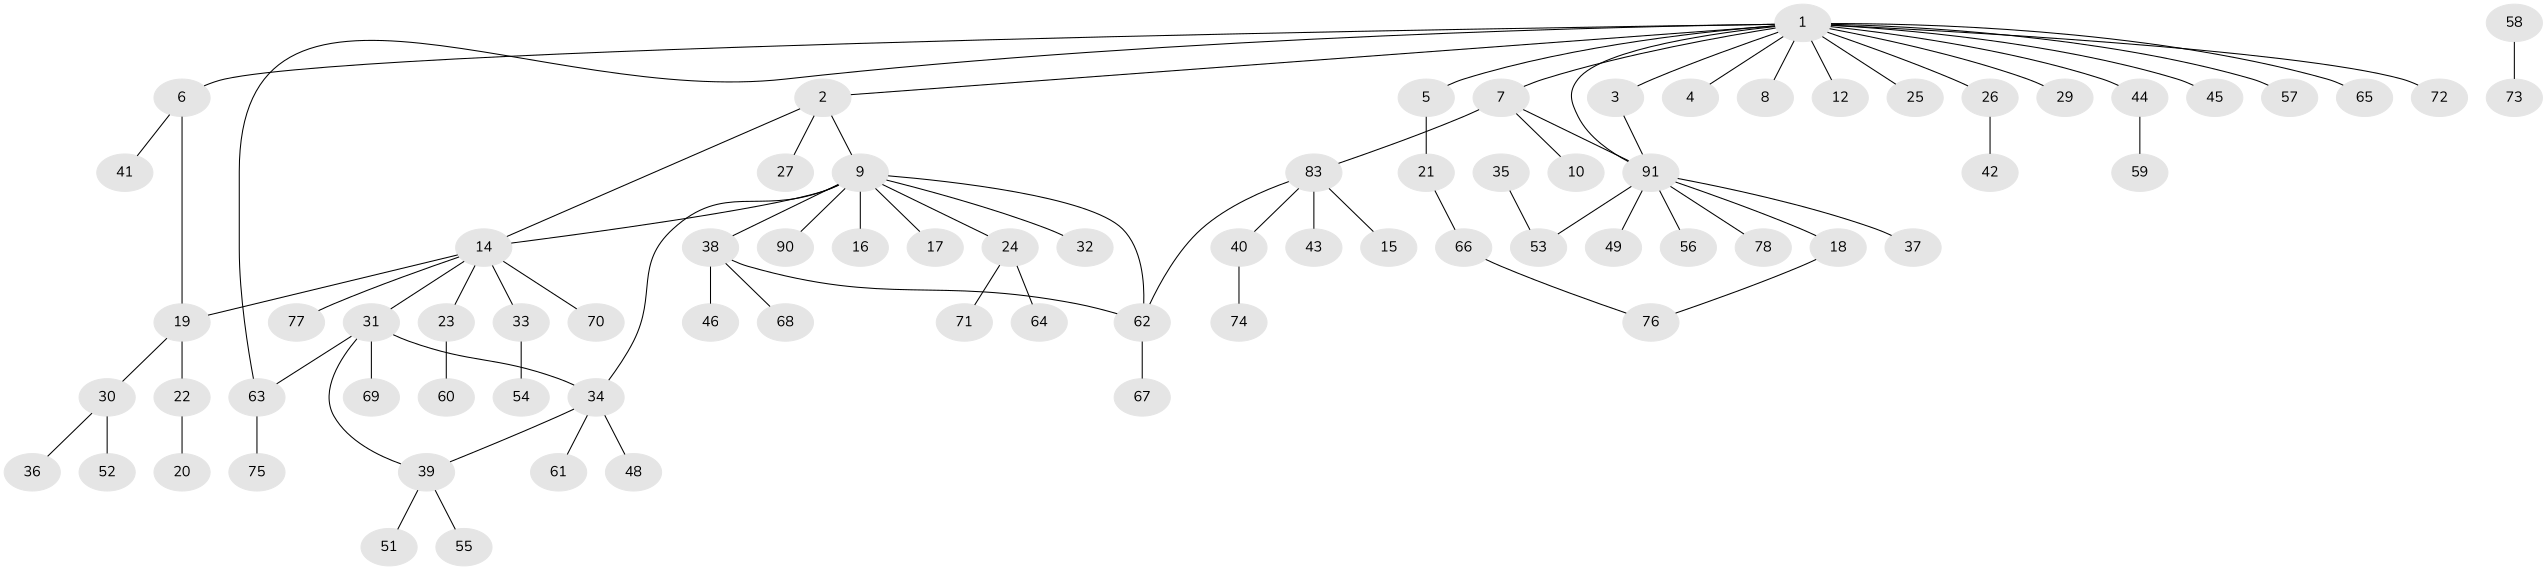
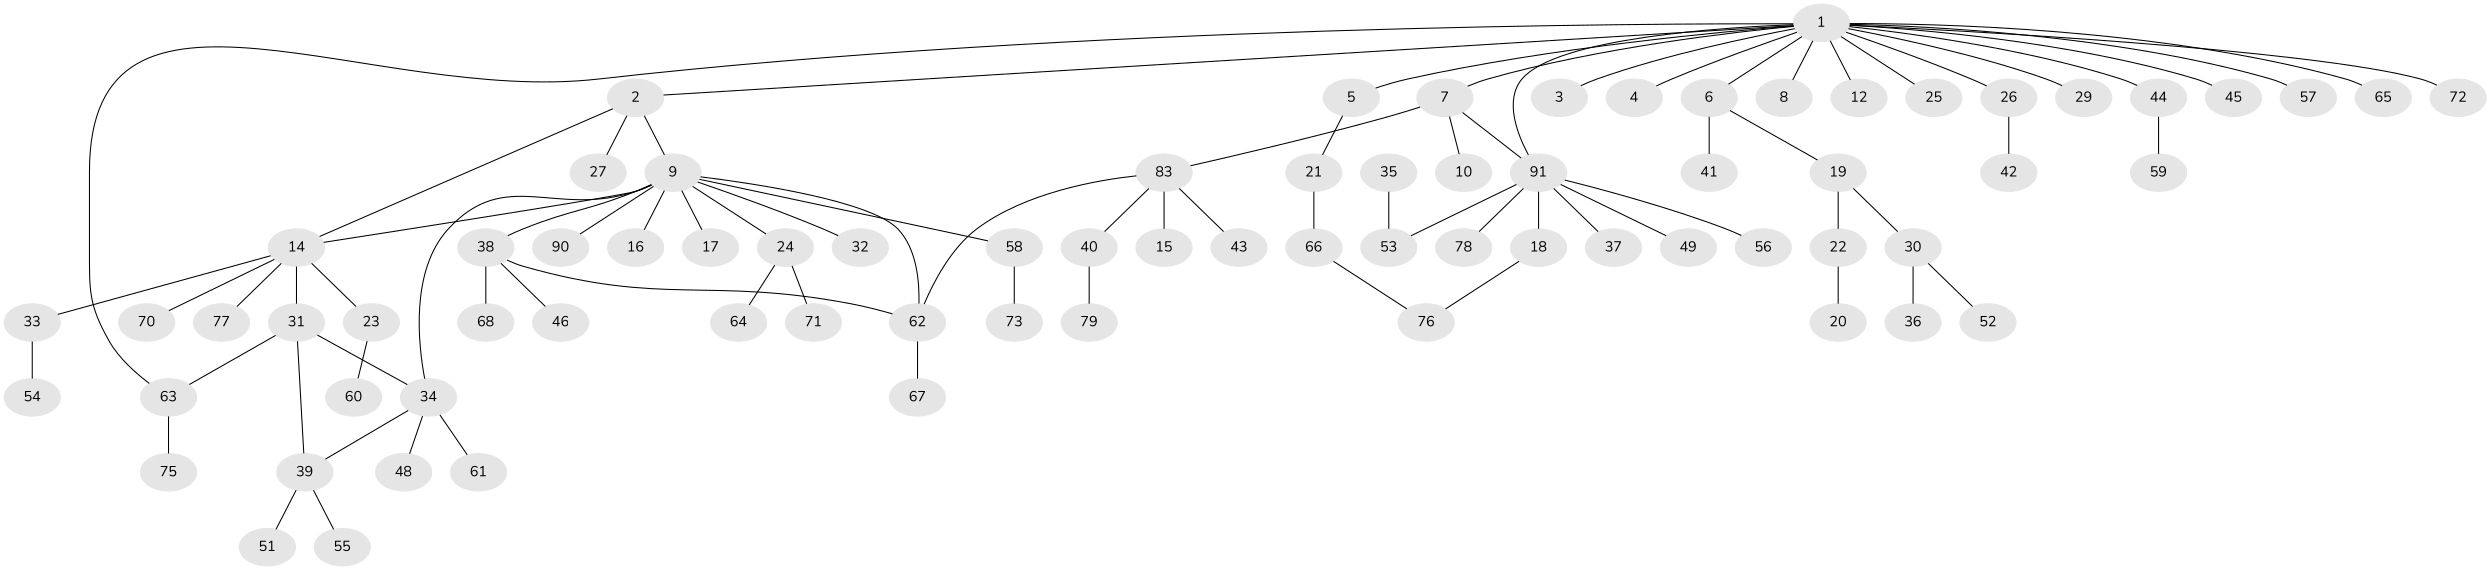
(1633, 135) -> none
none -> (837, 208)
(333, 285) -> none
(1239, 322) -> (1089, 322)
(371, 397) -> none
